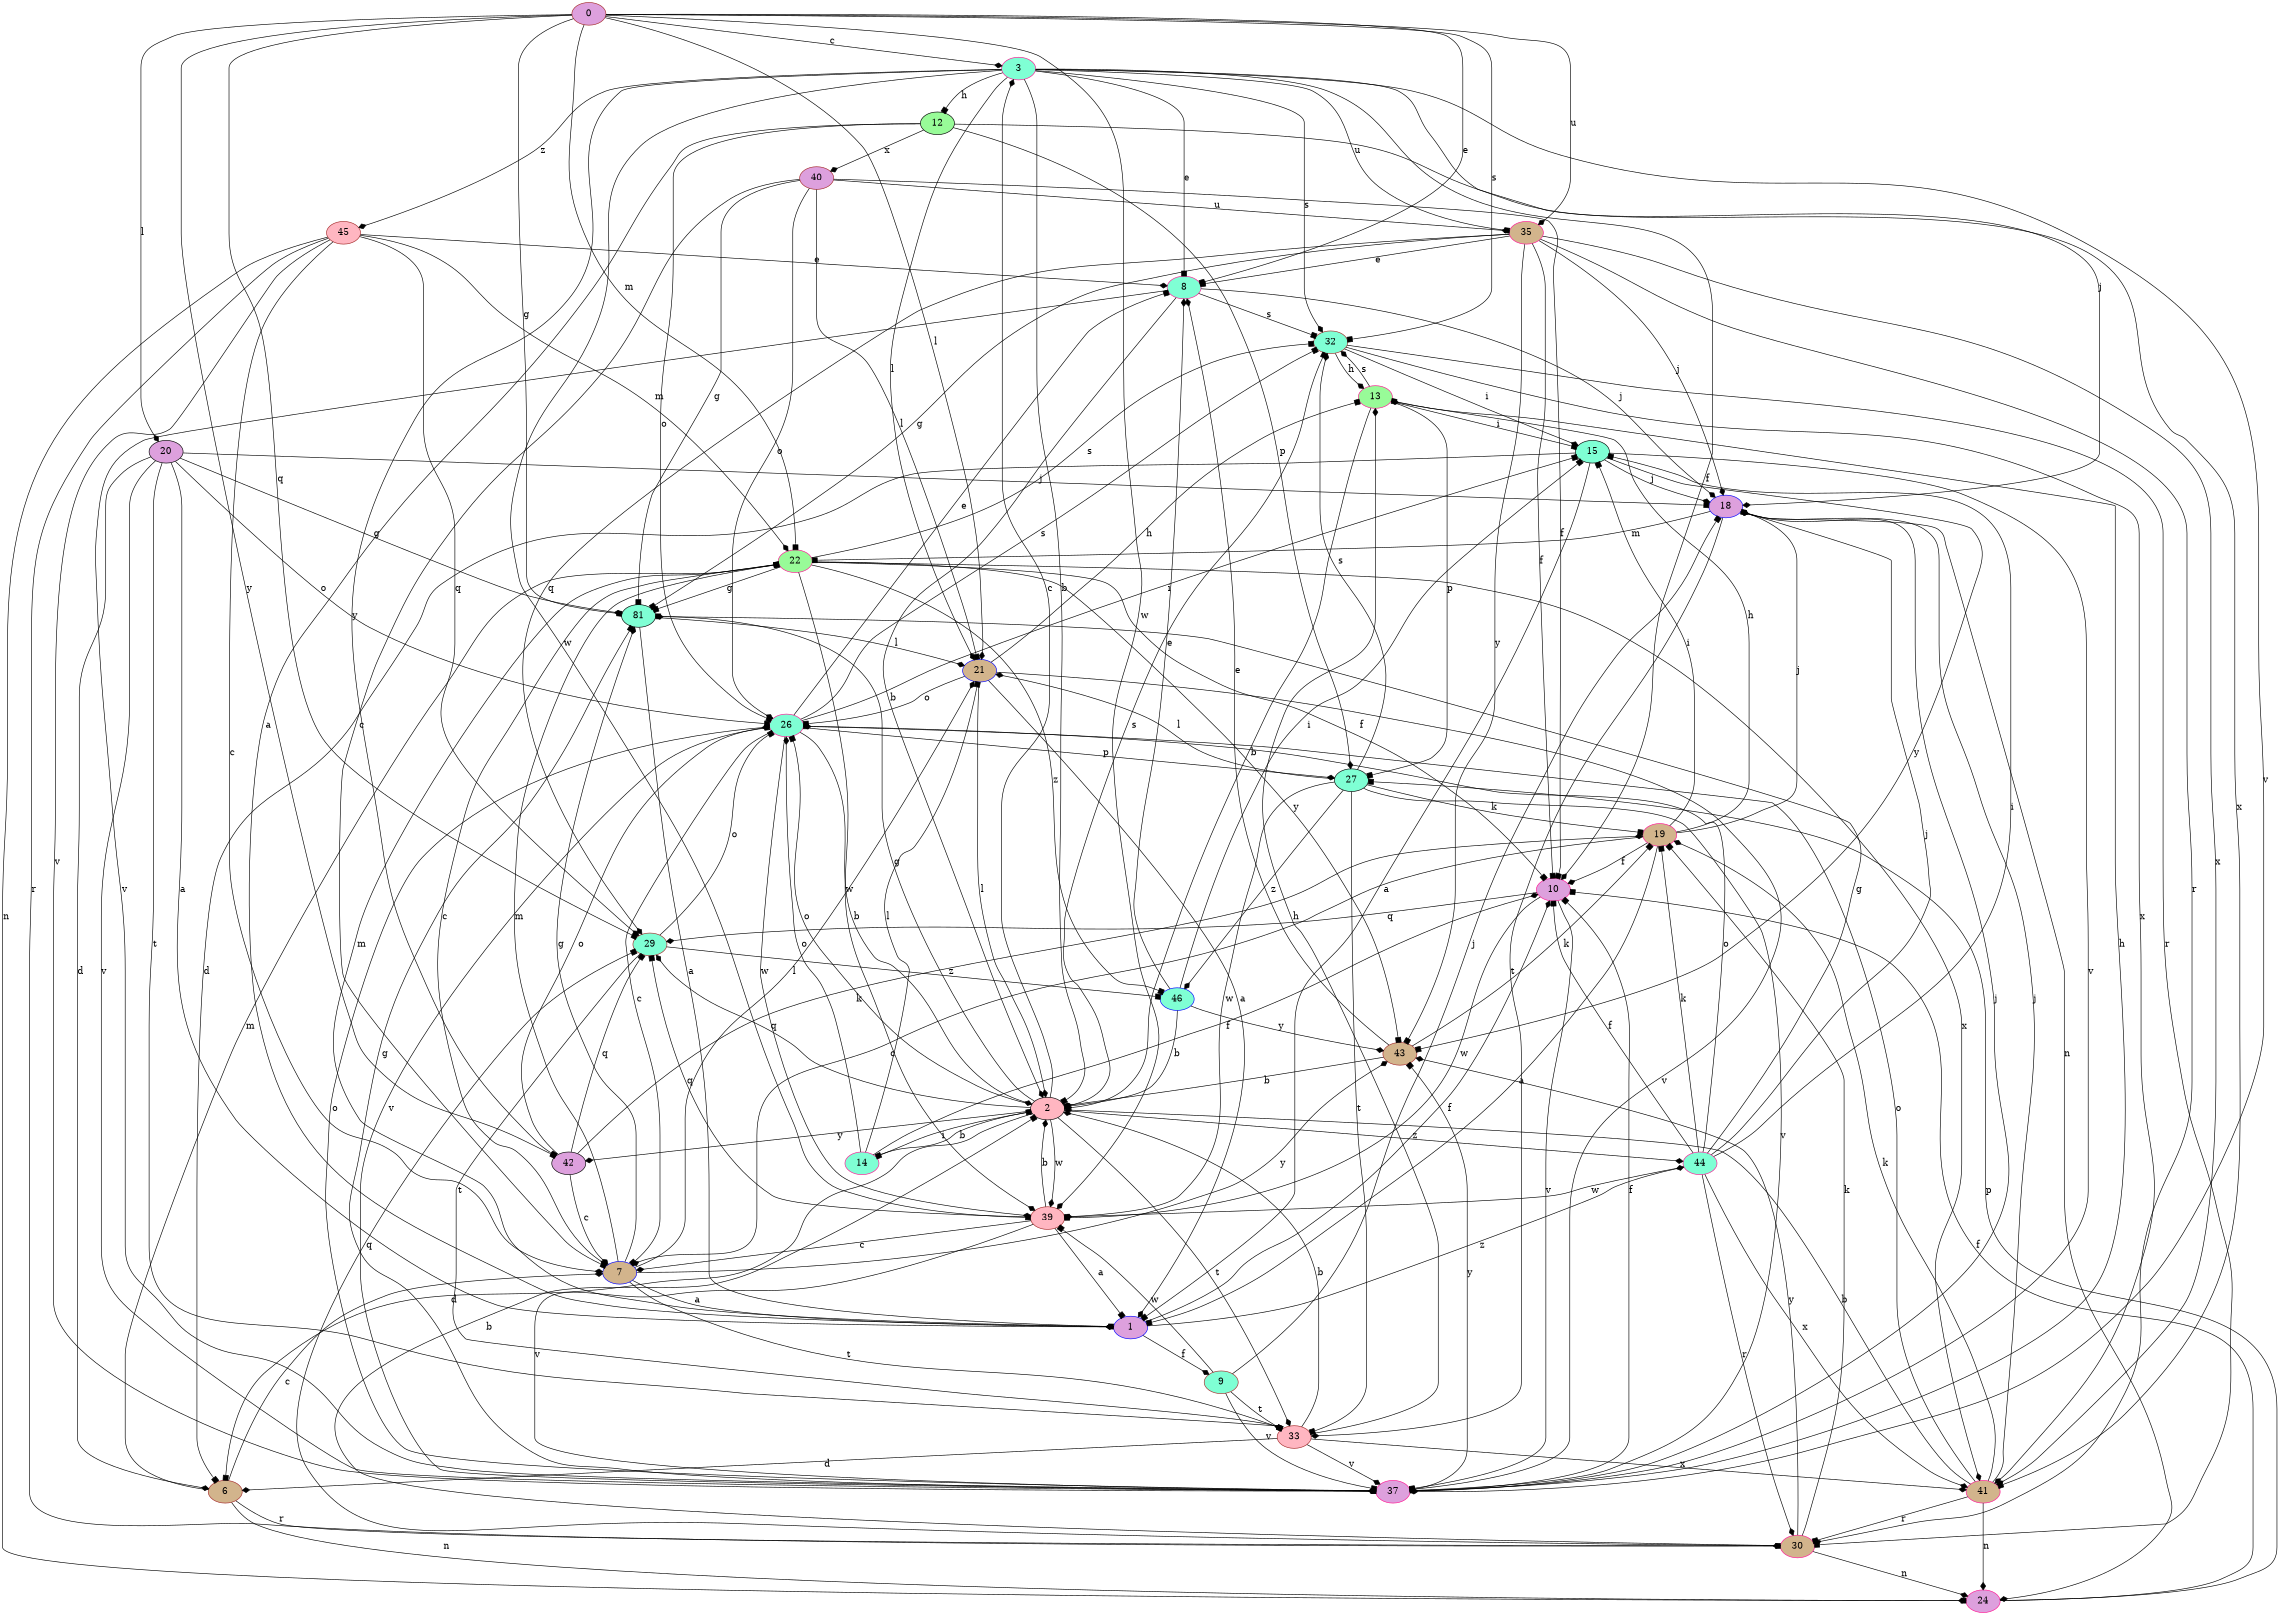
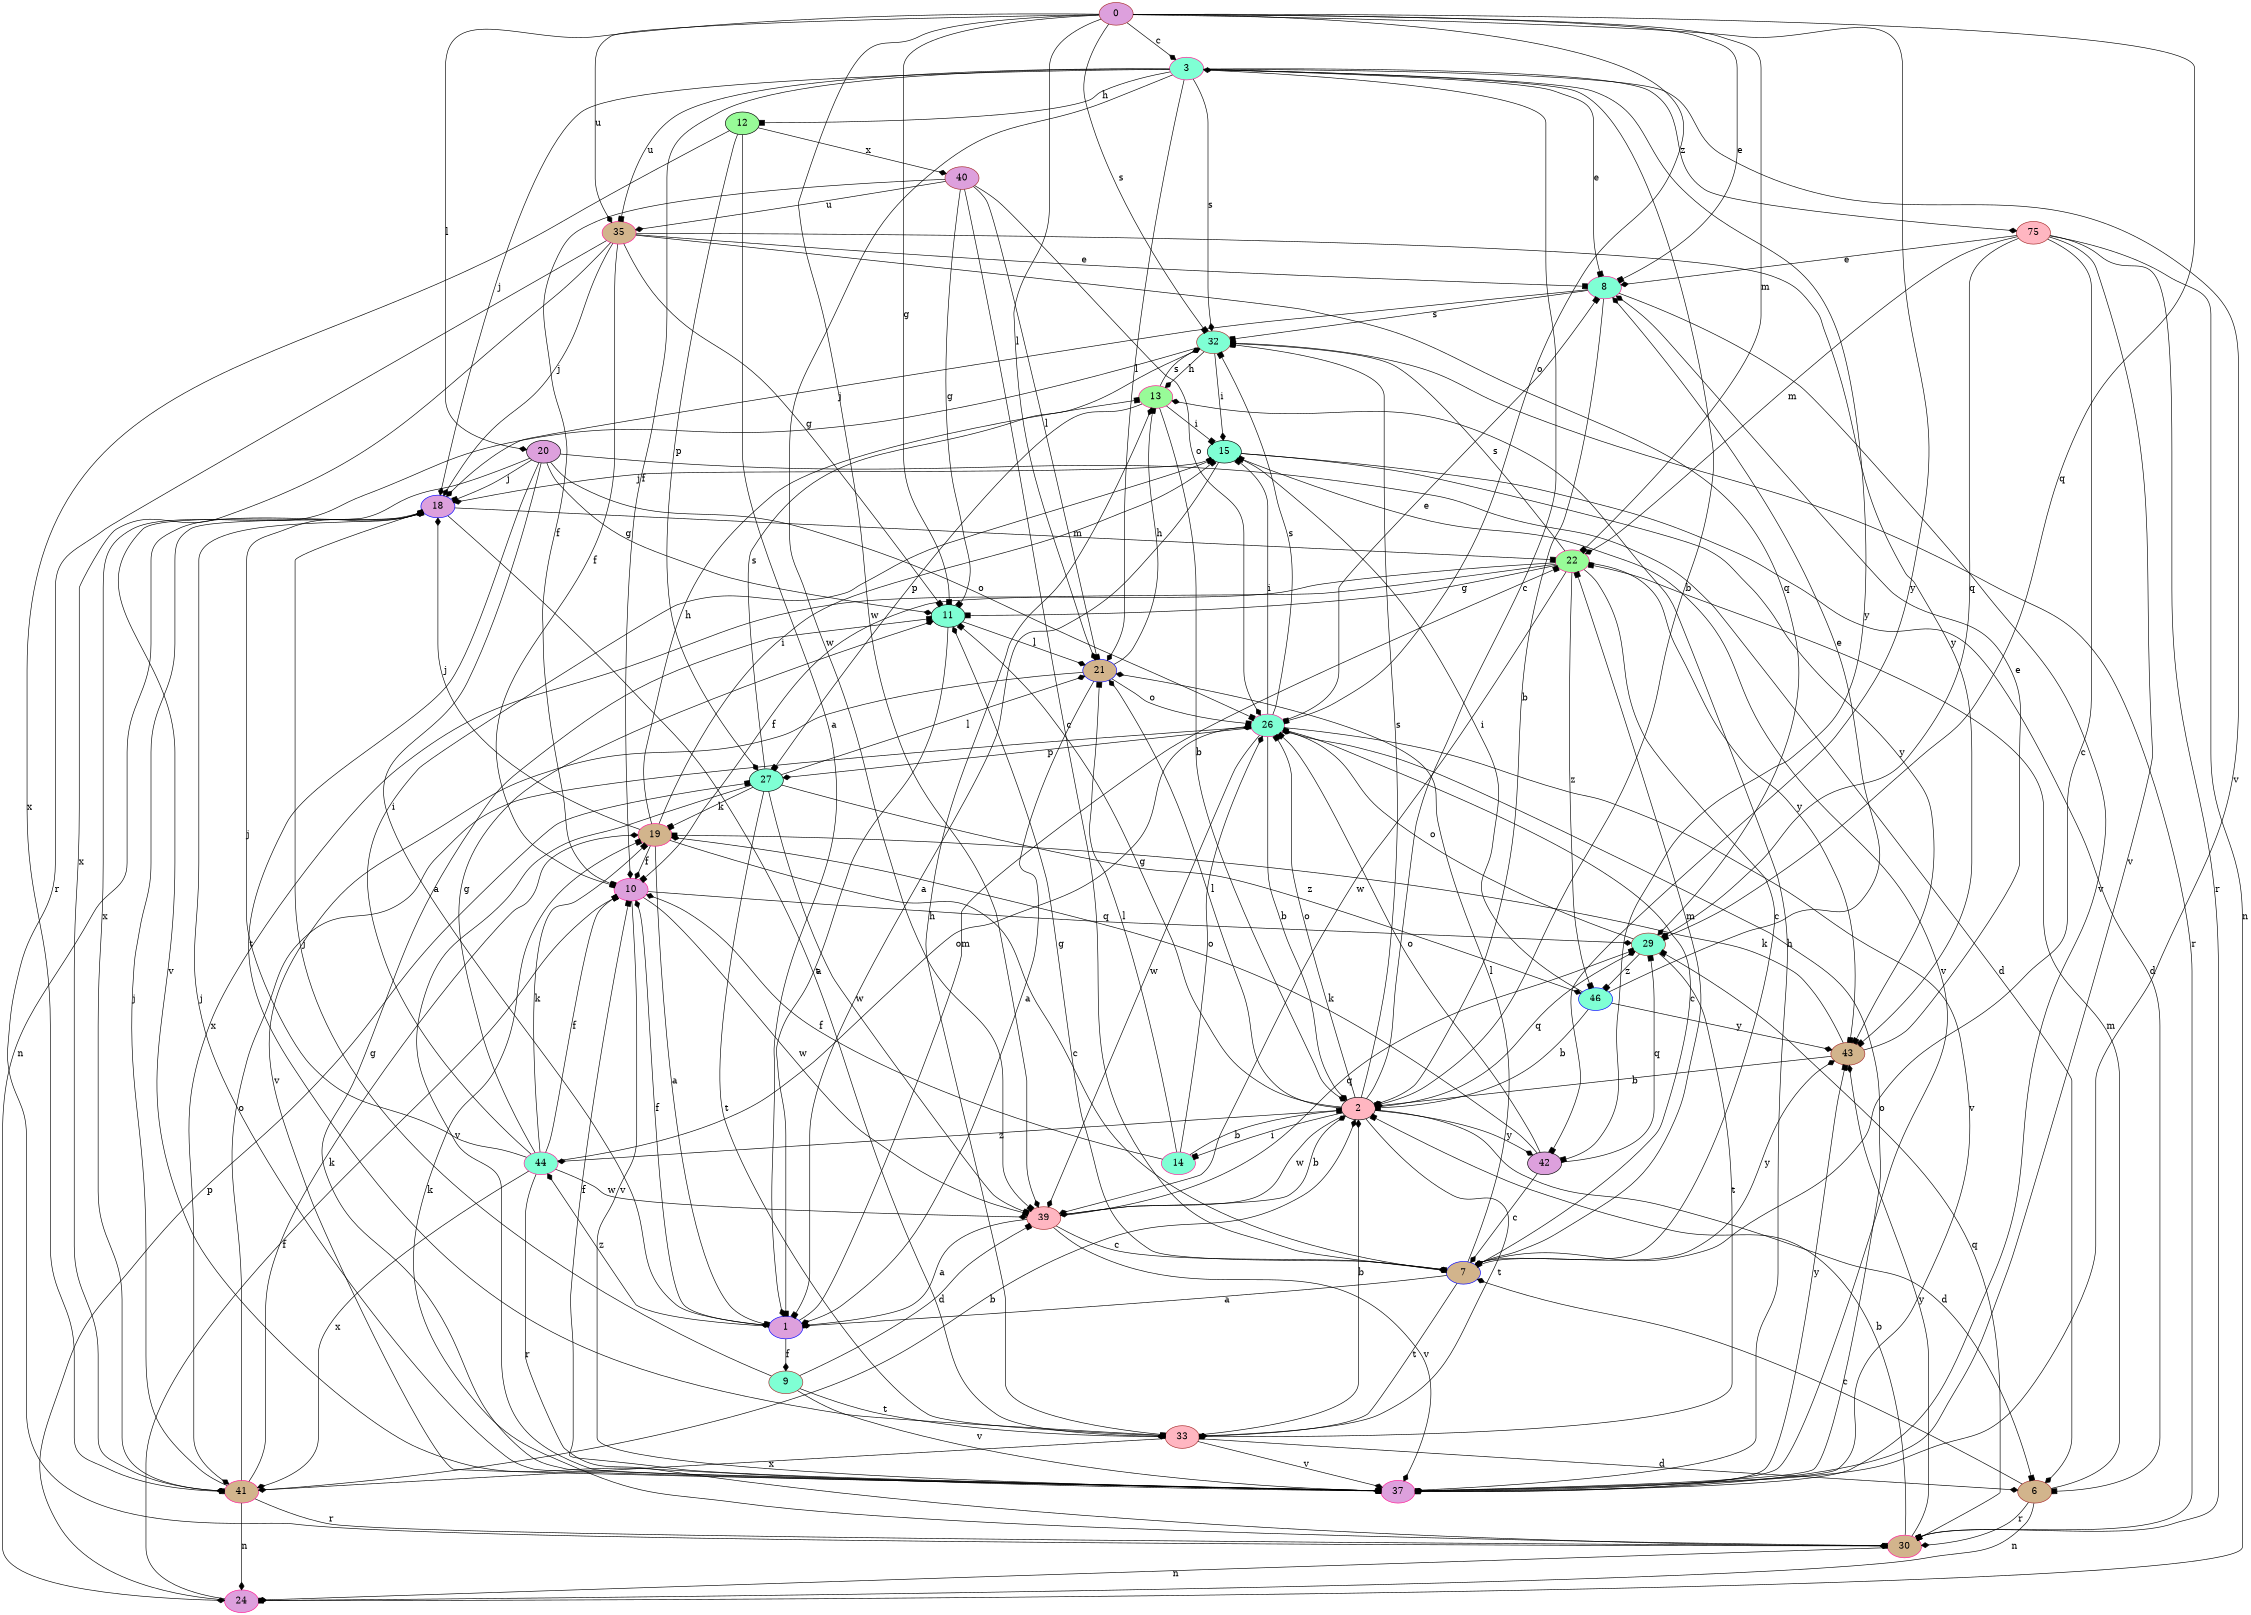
(344, 233) -> (2033, 233)
(670, 316) -> (1655, 197)
(639, 616) -> (948, 616)
(980, 892) -> (1216, 916)
(1155, 1300) -> (942, 1300)
